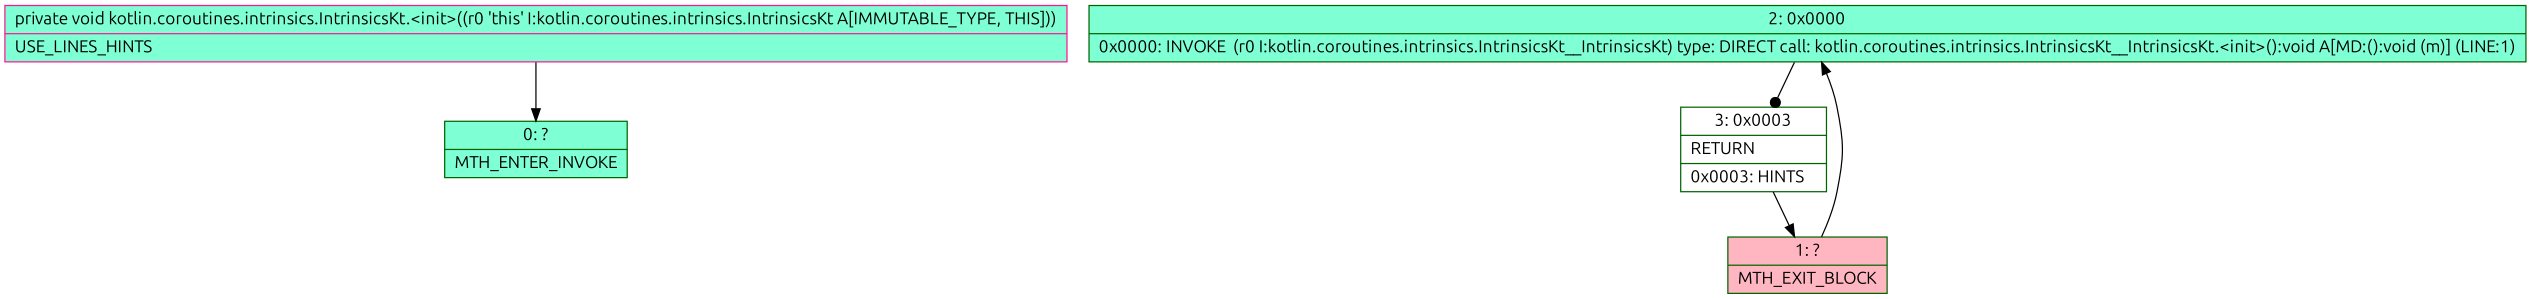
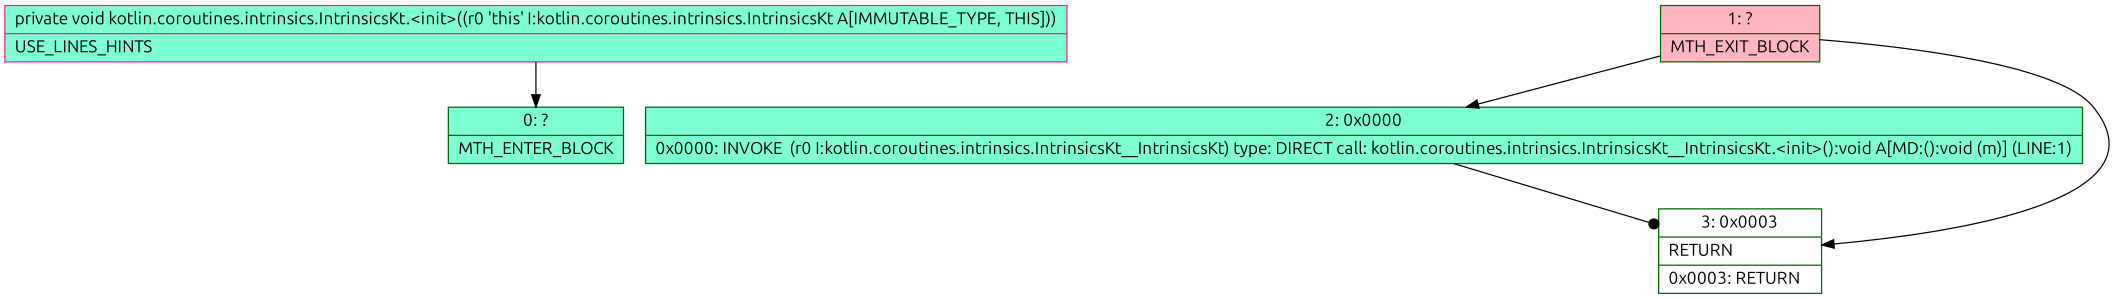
(536, 163) -> (536, 149)
(1754, 177) -> (1740, 279)
(1781, 209) -> (2107, 135)
